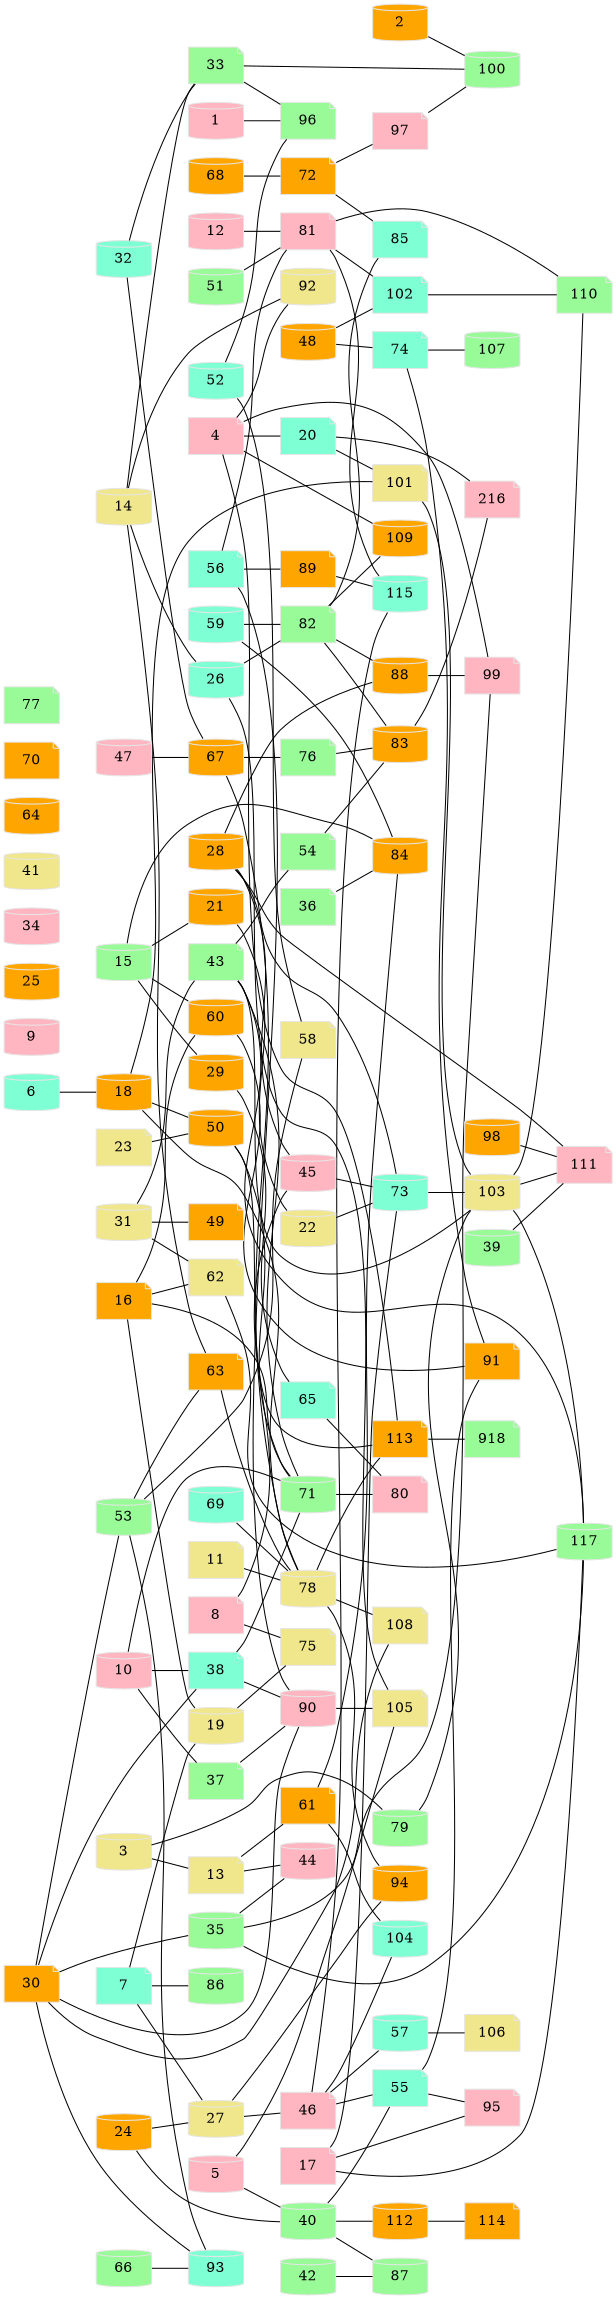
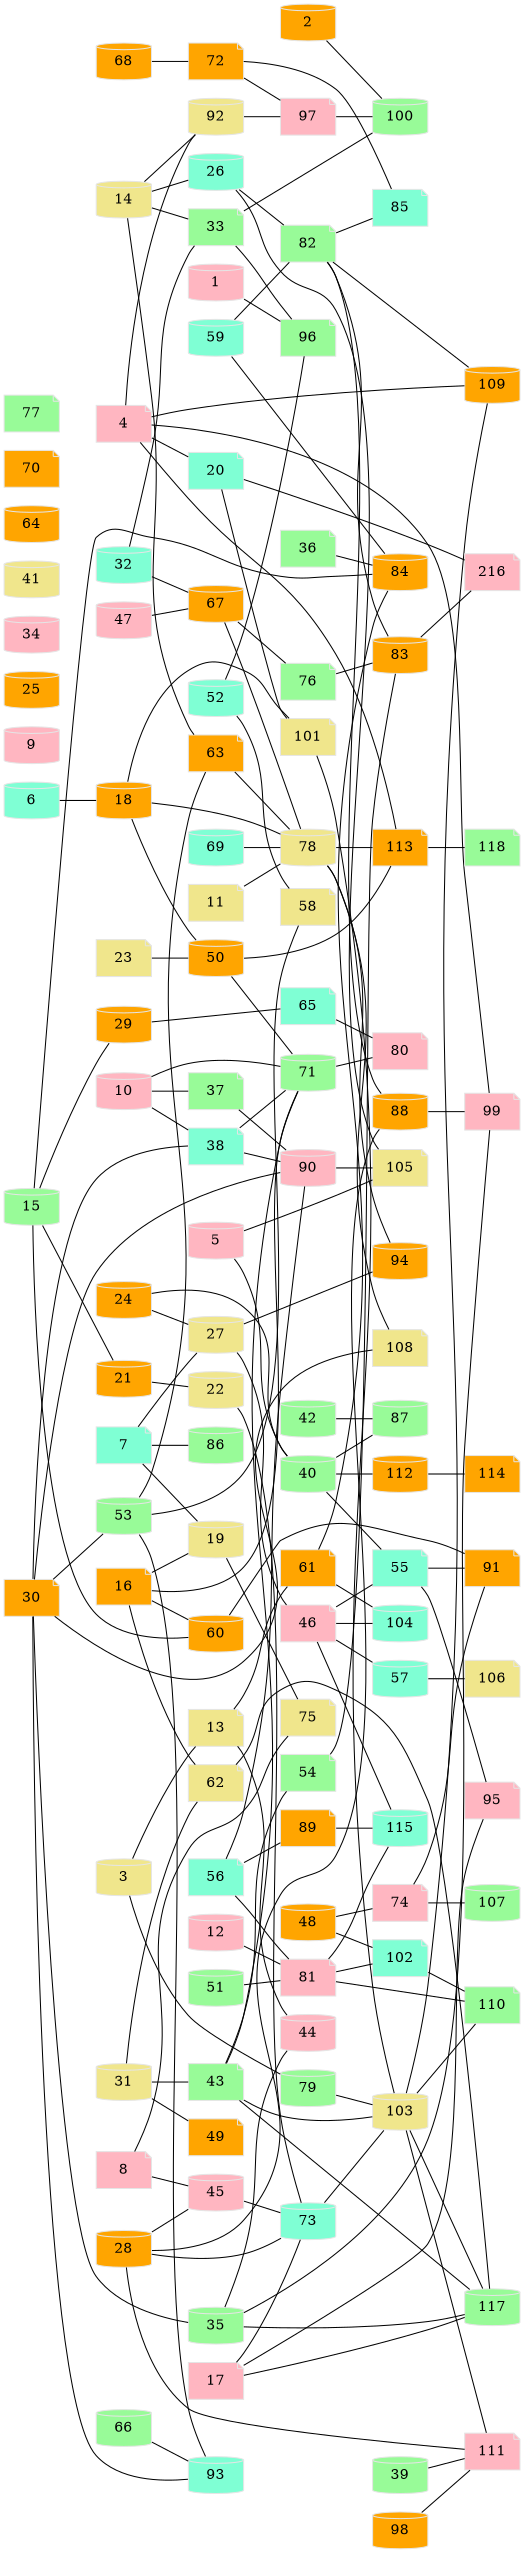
none -> (262, 117)
(400, 350) -> (400, 1903)
none -> (451, 1249)
(492, 1439) -> (492, 848)
